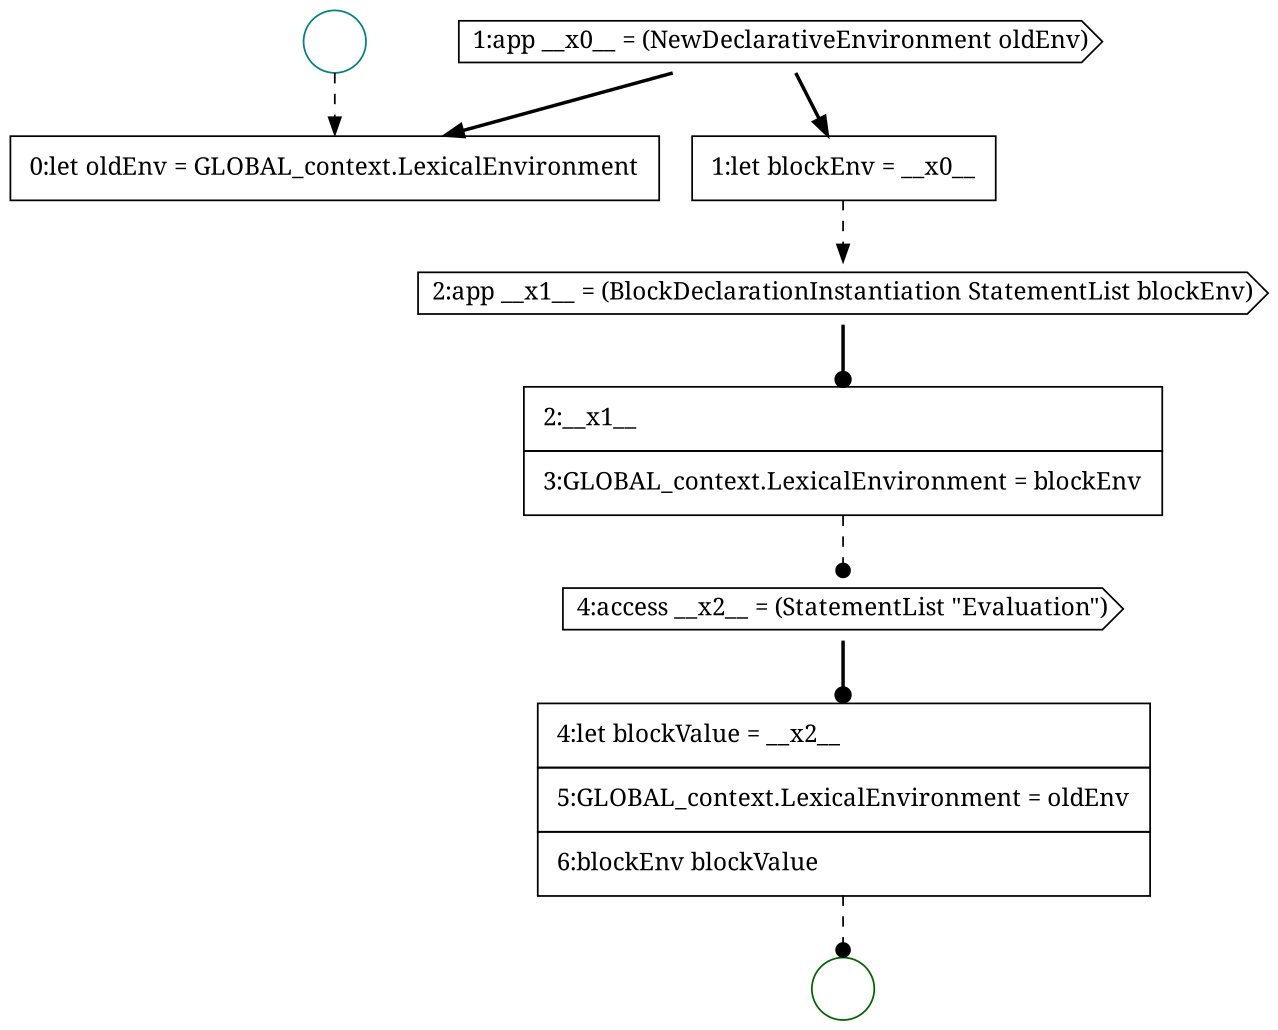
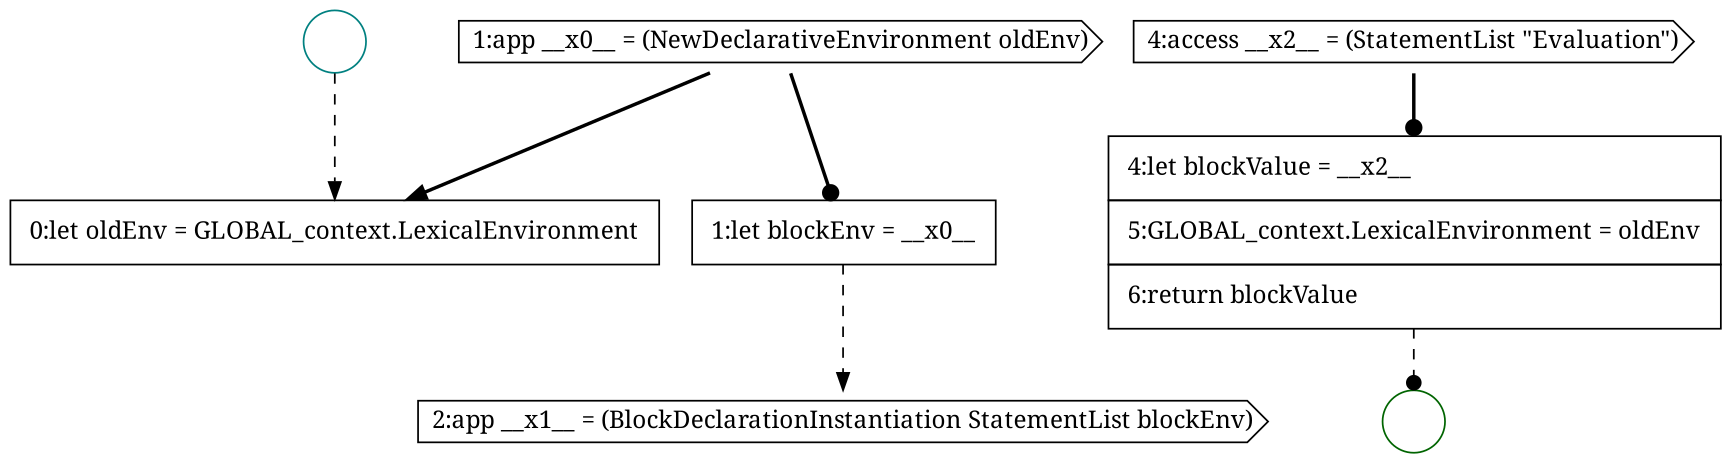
(808, 96) -> (809, 130)
(843, 451) -> none
(688, 863) -> (1243, 296)
